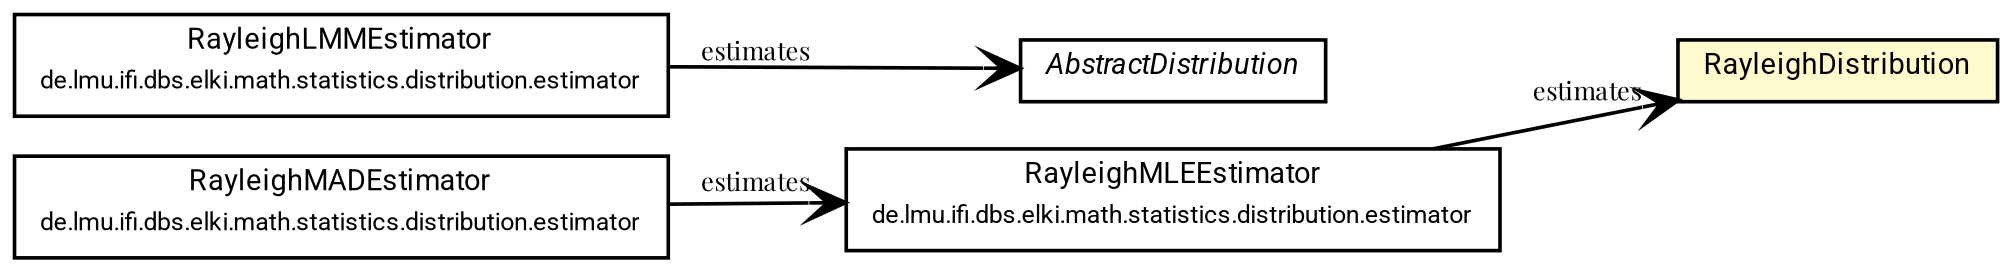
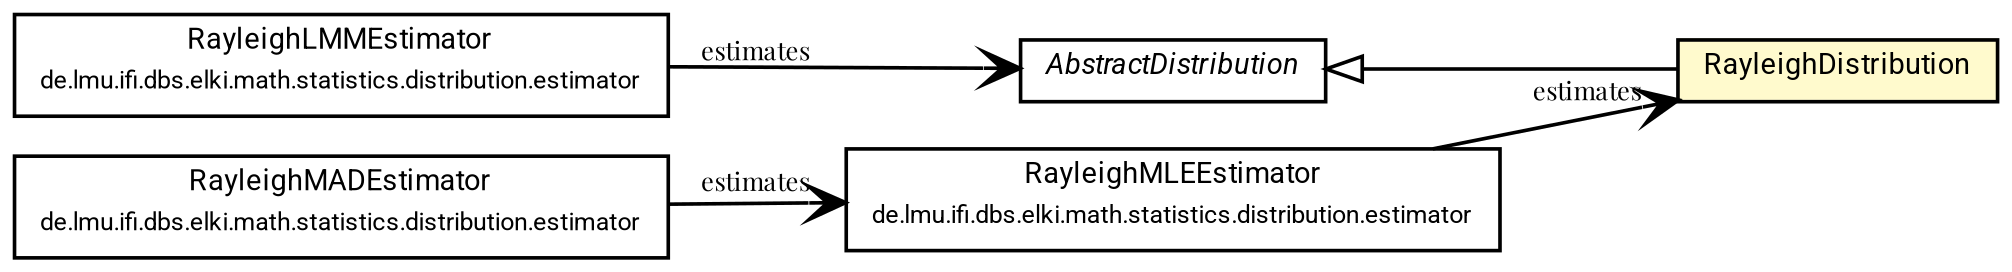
none -> (1520, 69)
